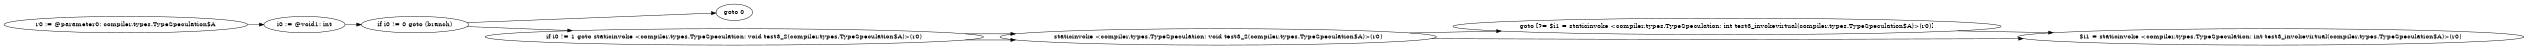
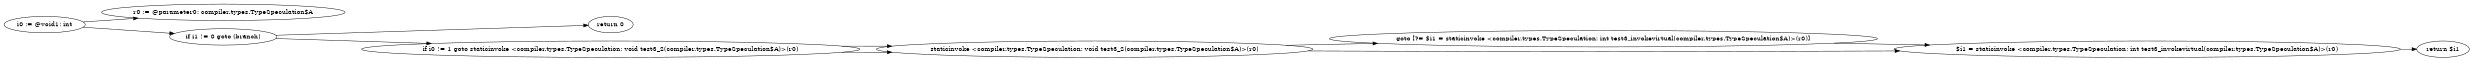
(734, 12) -> (611, 25)
(253, 25) -> (108, 20)
(415, 25) -> (223, 37)
none -> (2443, 49)
